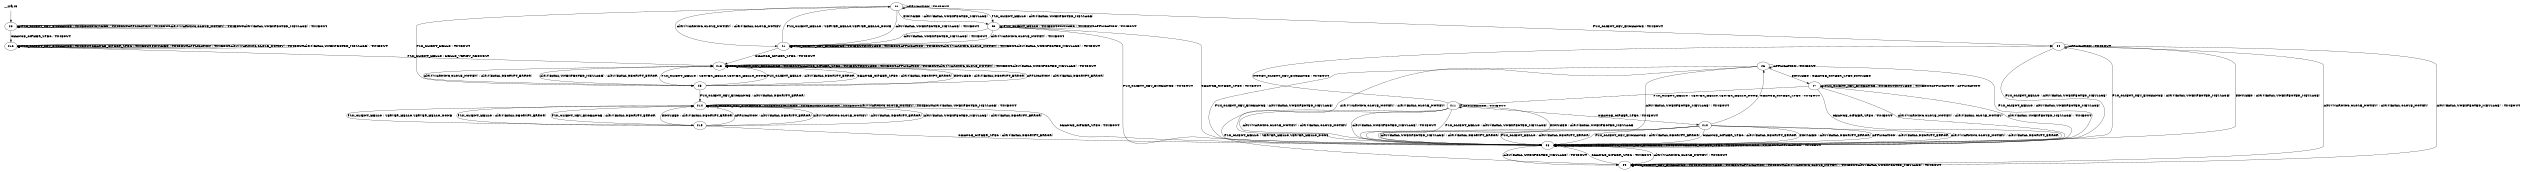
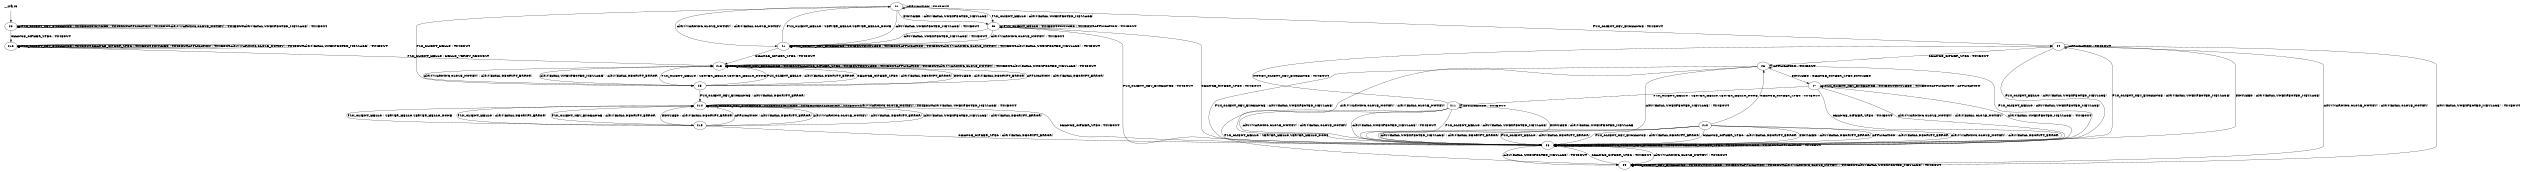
none -> (1912, 56)
(1578, 115) -> none
